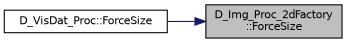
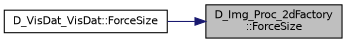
(86, 21) -> (86, 21)
